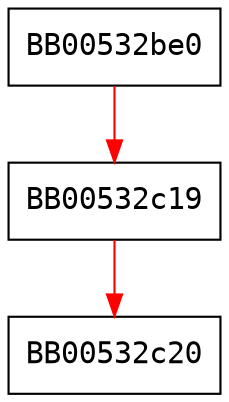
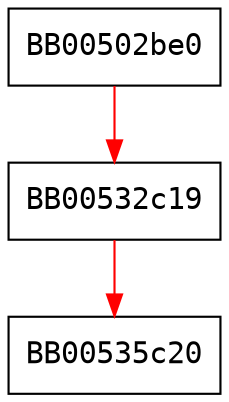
(115, 47) -> (115, 47)
(115, 355) -> (115, 355)
